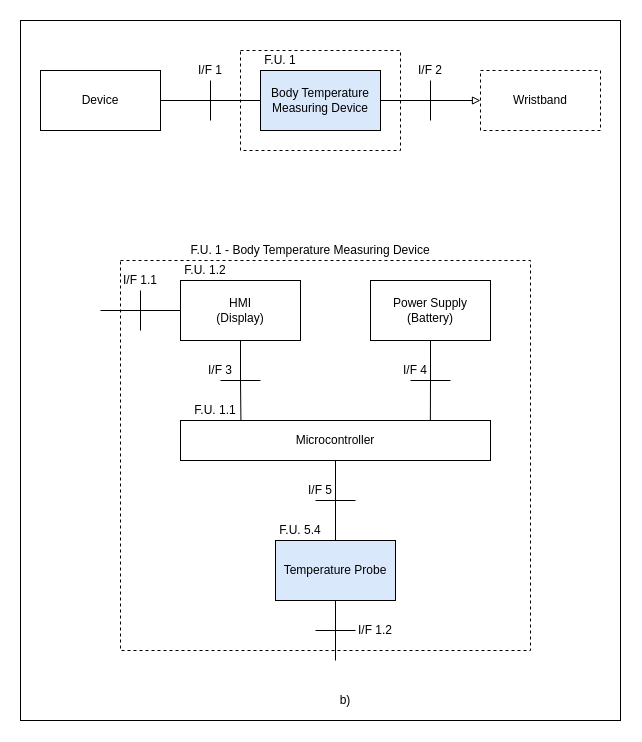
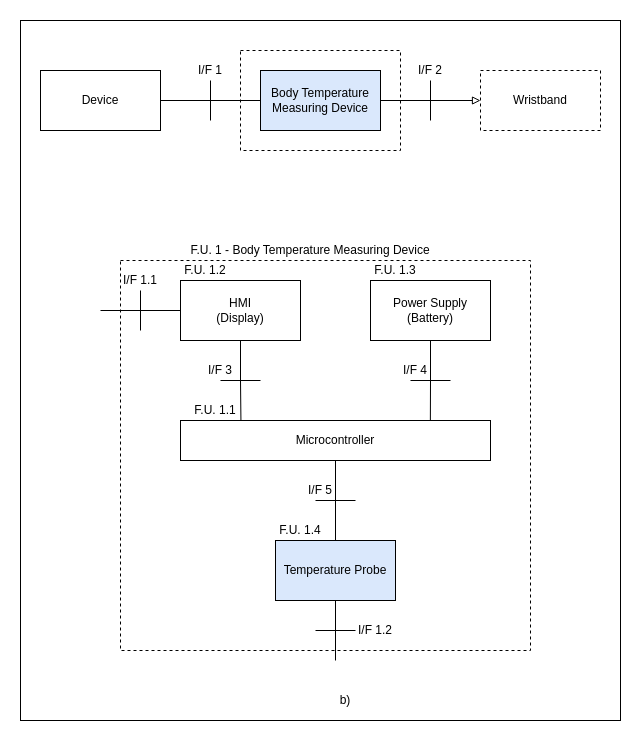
(281, 61) -> none
none -> (396, 271)
(301, 531) -> (301, 531)
